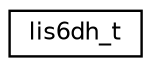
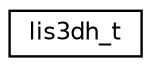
(76, 34) -> (76, 34)
